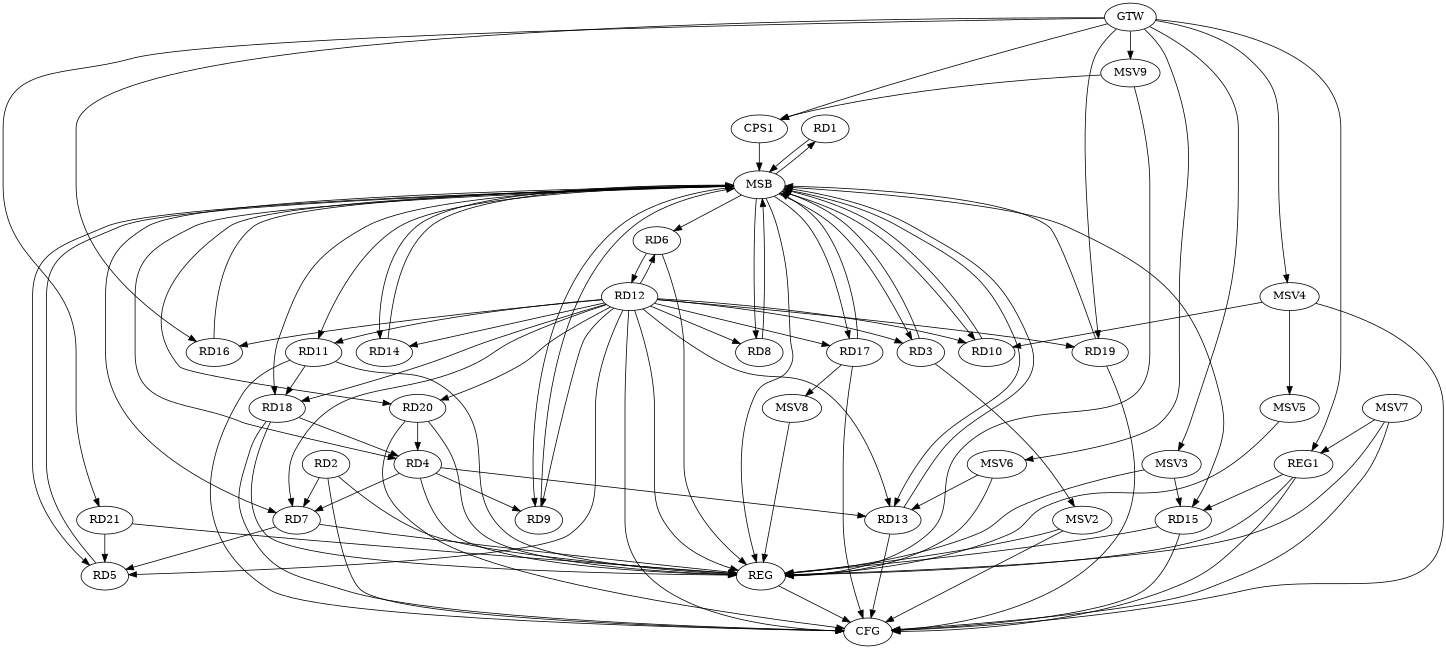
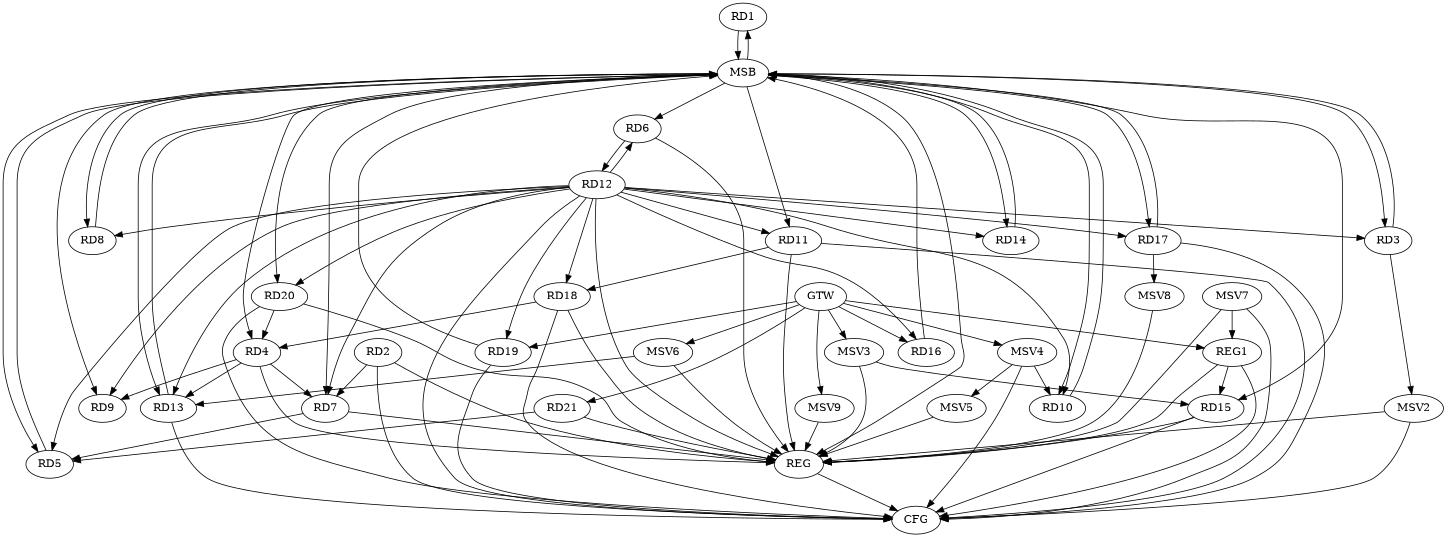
(759, 129) -> none
(451, 204) -> none
(584, 290) -> none
